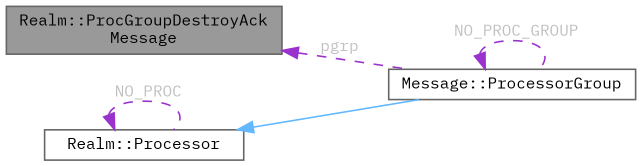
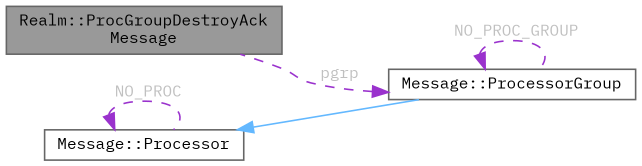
(353, 61) -> (304, 81)
(144, 145) -> (144, 145)
